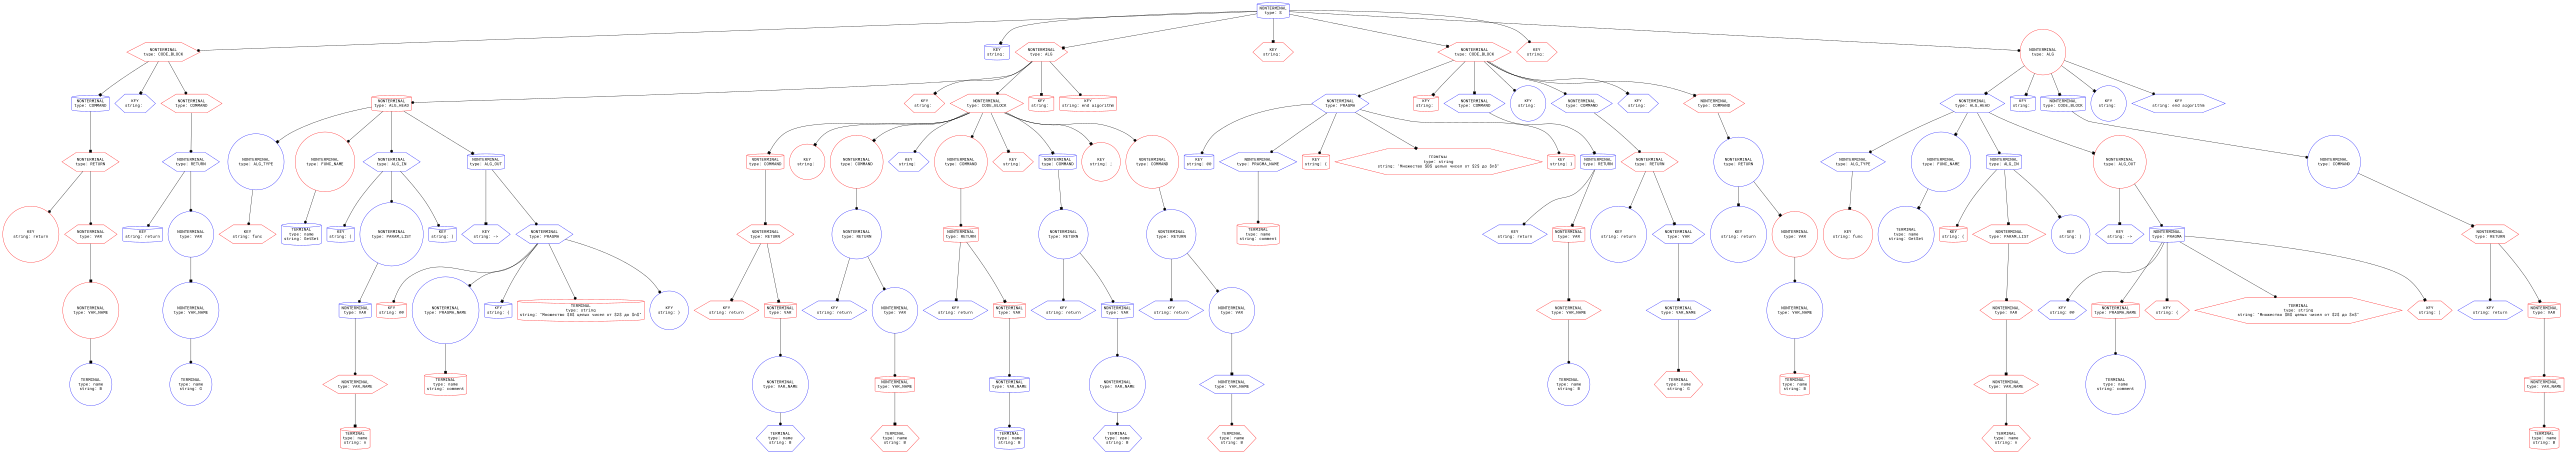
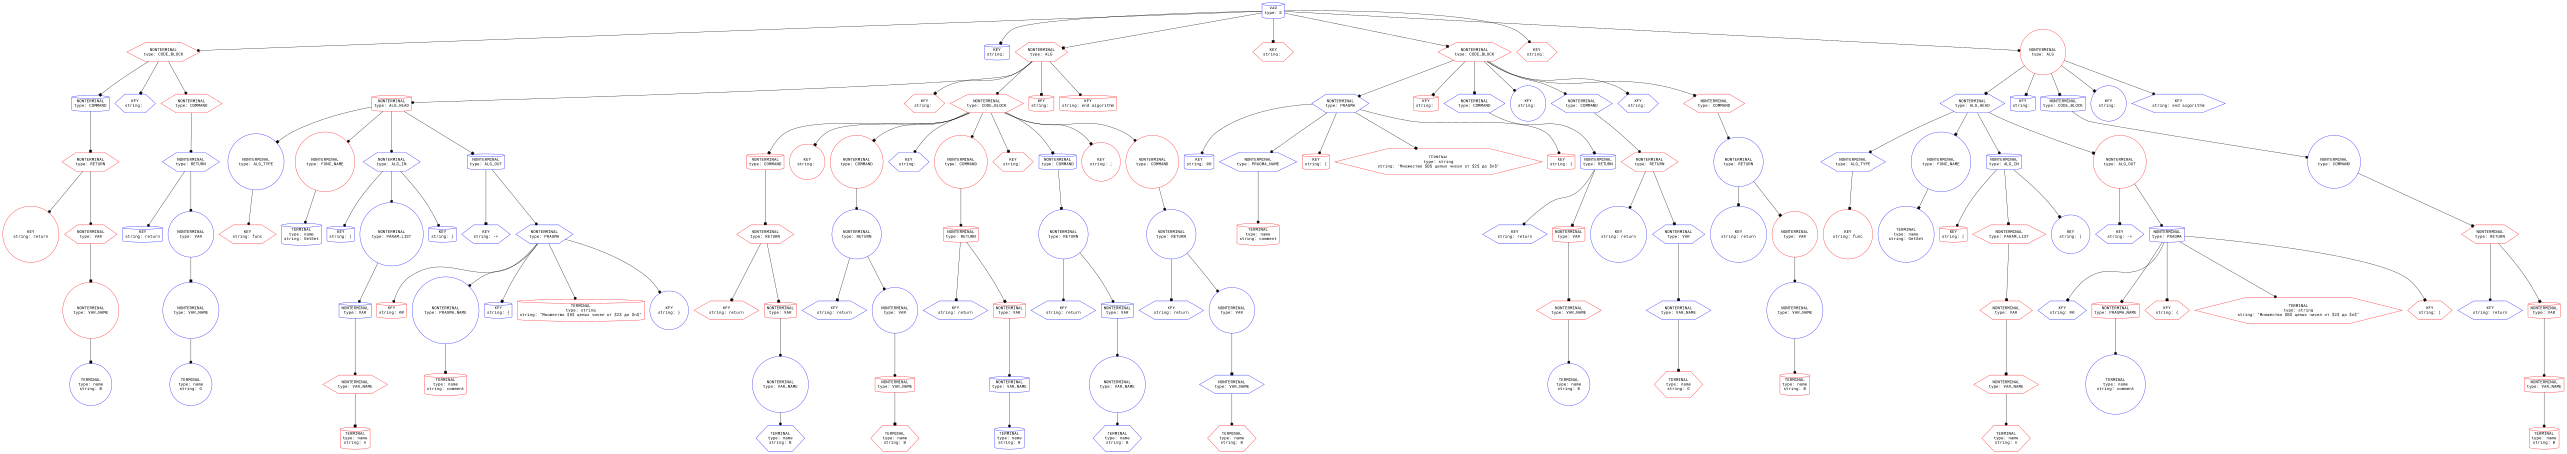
(1273, 11) -> (1273, 11)
